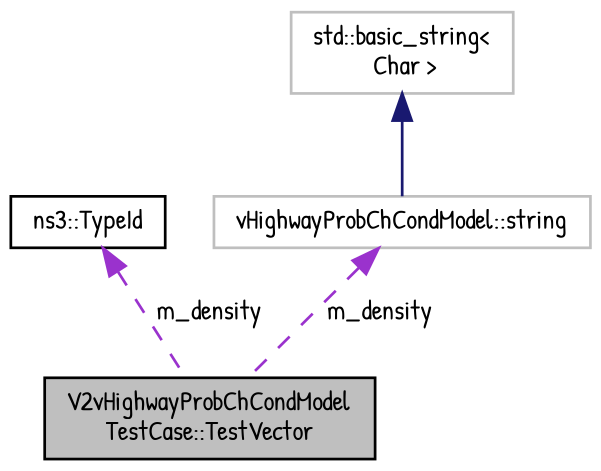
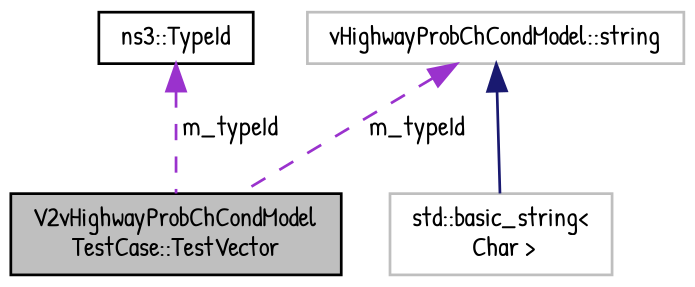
(402, 159) -> (499, 142)
(207, 313) -> (228, 129)
(378, 313) -> (414, 129)
